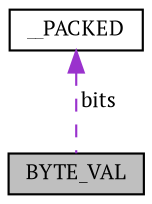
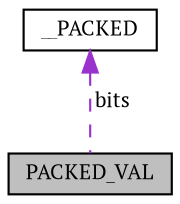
(76, 174) -> (90, 174)
